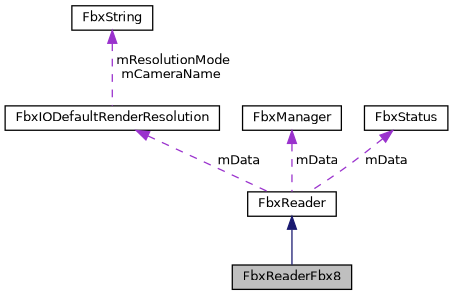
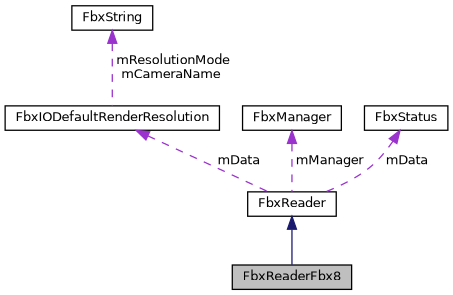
(316, 161) -> (328, 161)
